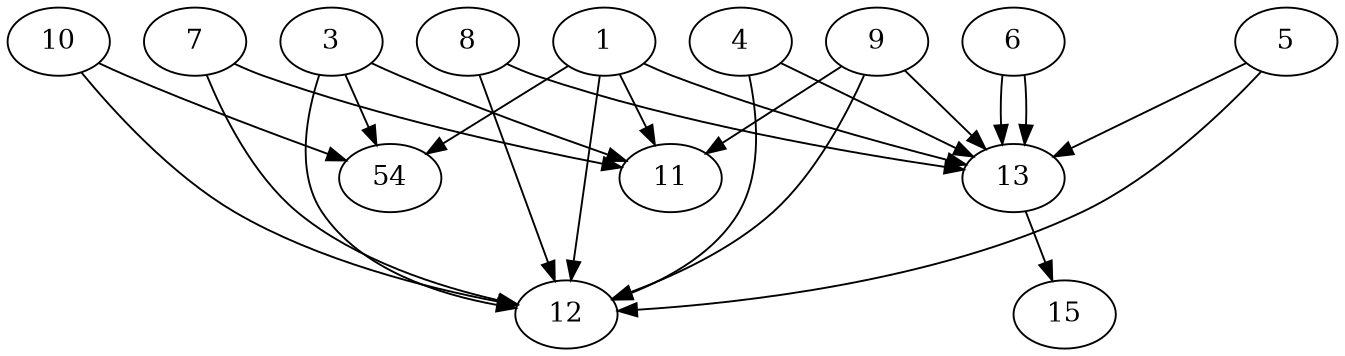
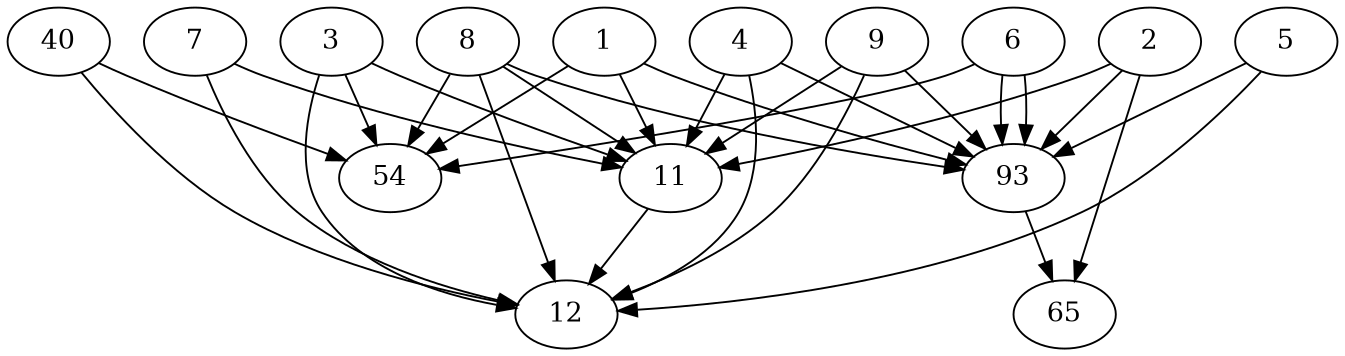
(59, 42) -> (59, 42)
none -> (1150, 42)
none -> (433, 103)
none -> (709, 103)
none -> (561, 104)
none -> (680, 131)
(586, 173) -> (624, 239)
(1014, 178) -> (1014, 178)
(1065, 314) -> (1065, 314)
